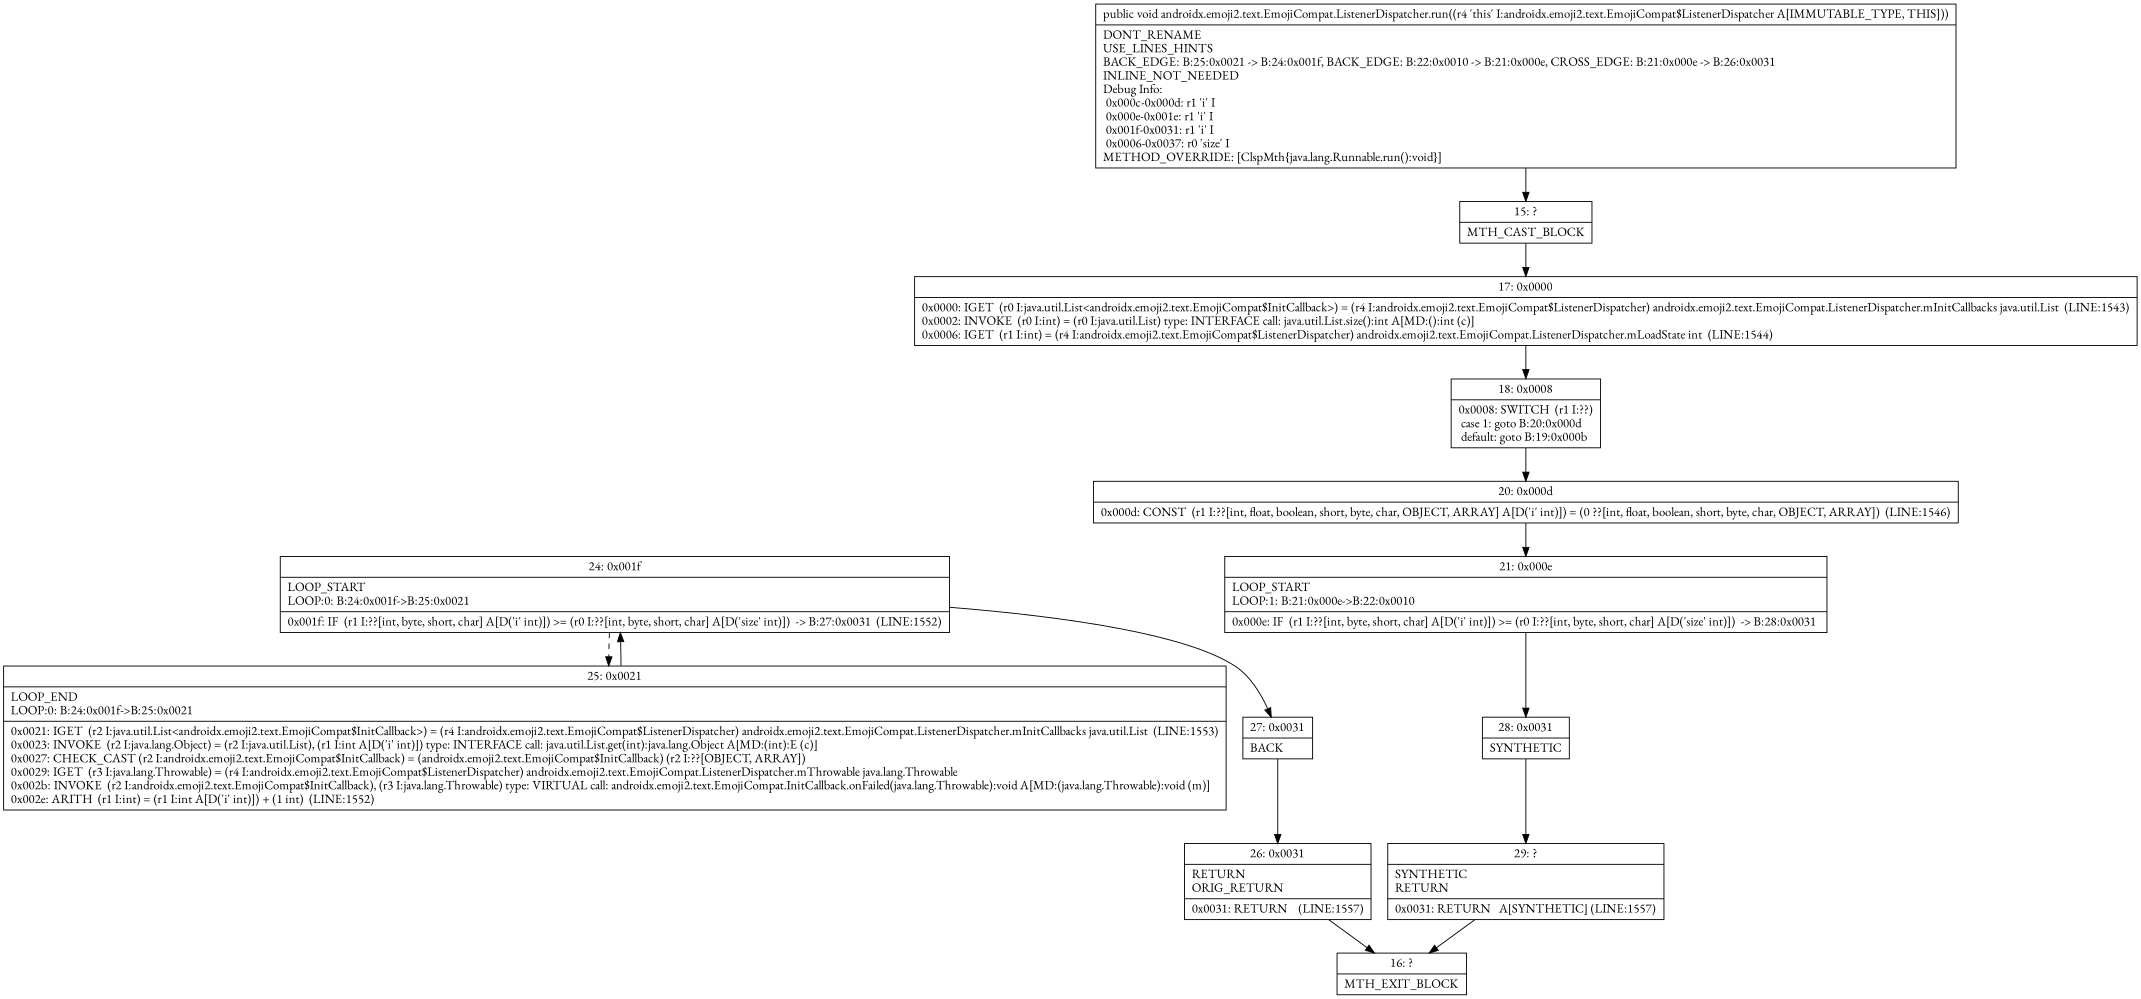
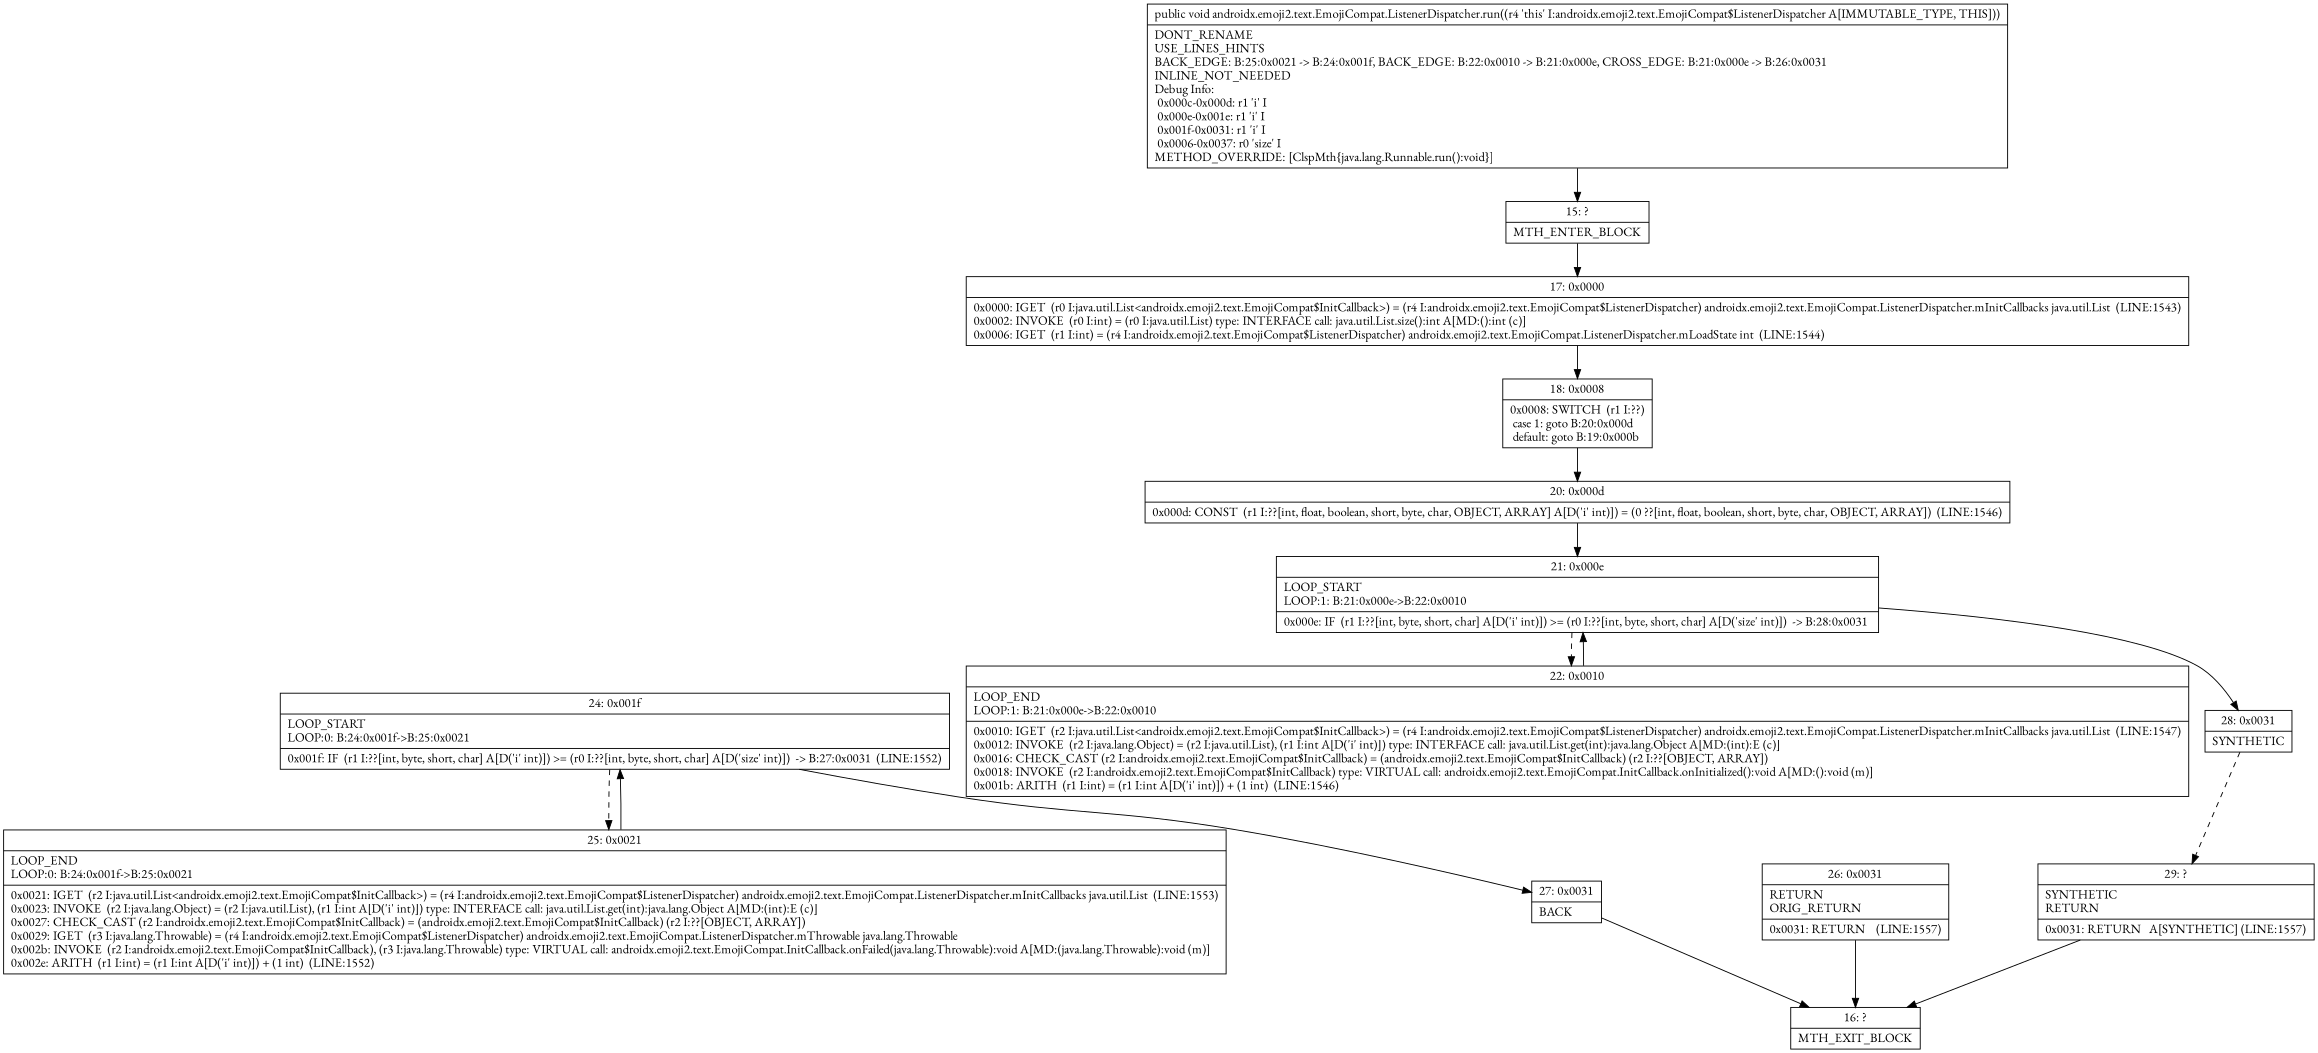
(1526, 232) -> (1577, 232)
none -> (1577, 731)
(1278, 797) -> (1701, 961)
(1526, 797) -> (2218, 804)
